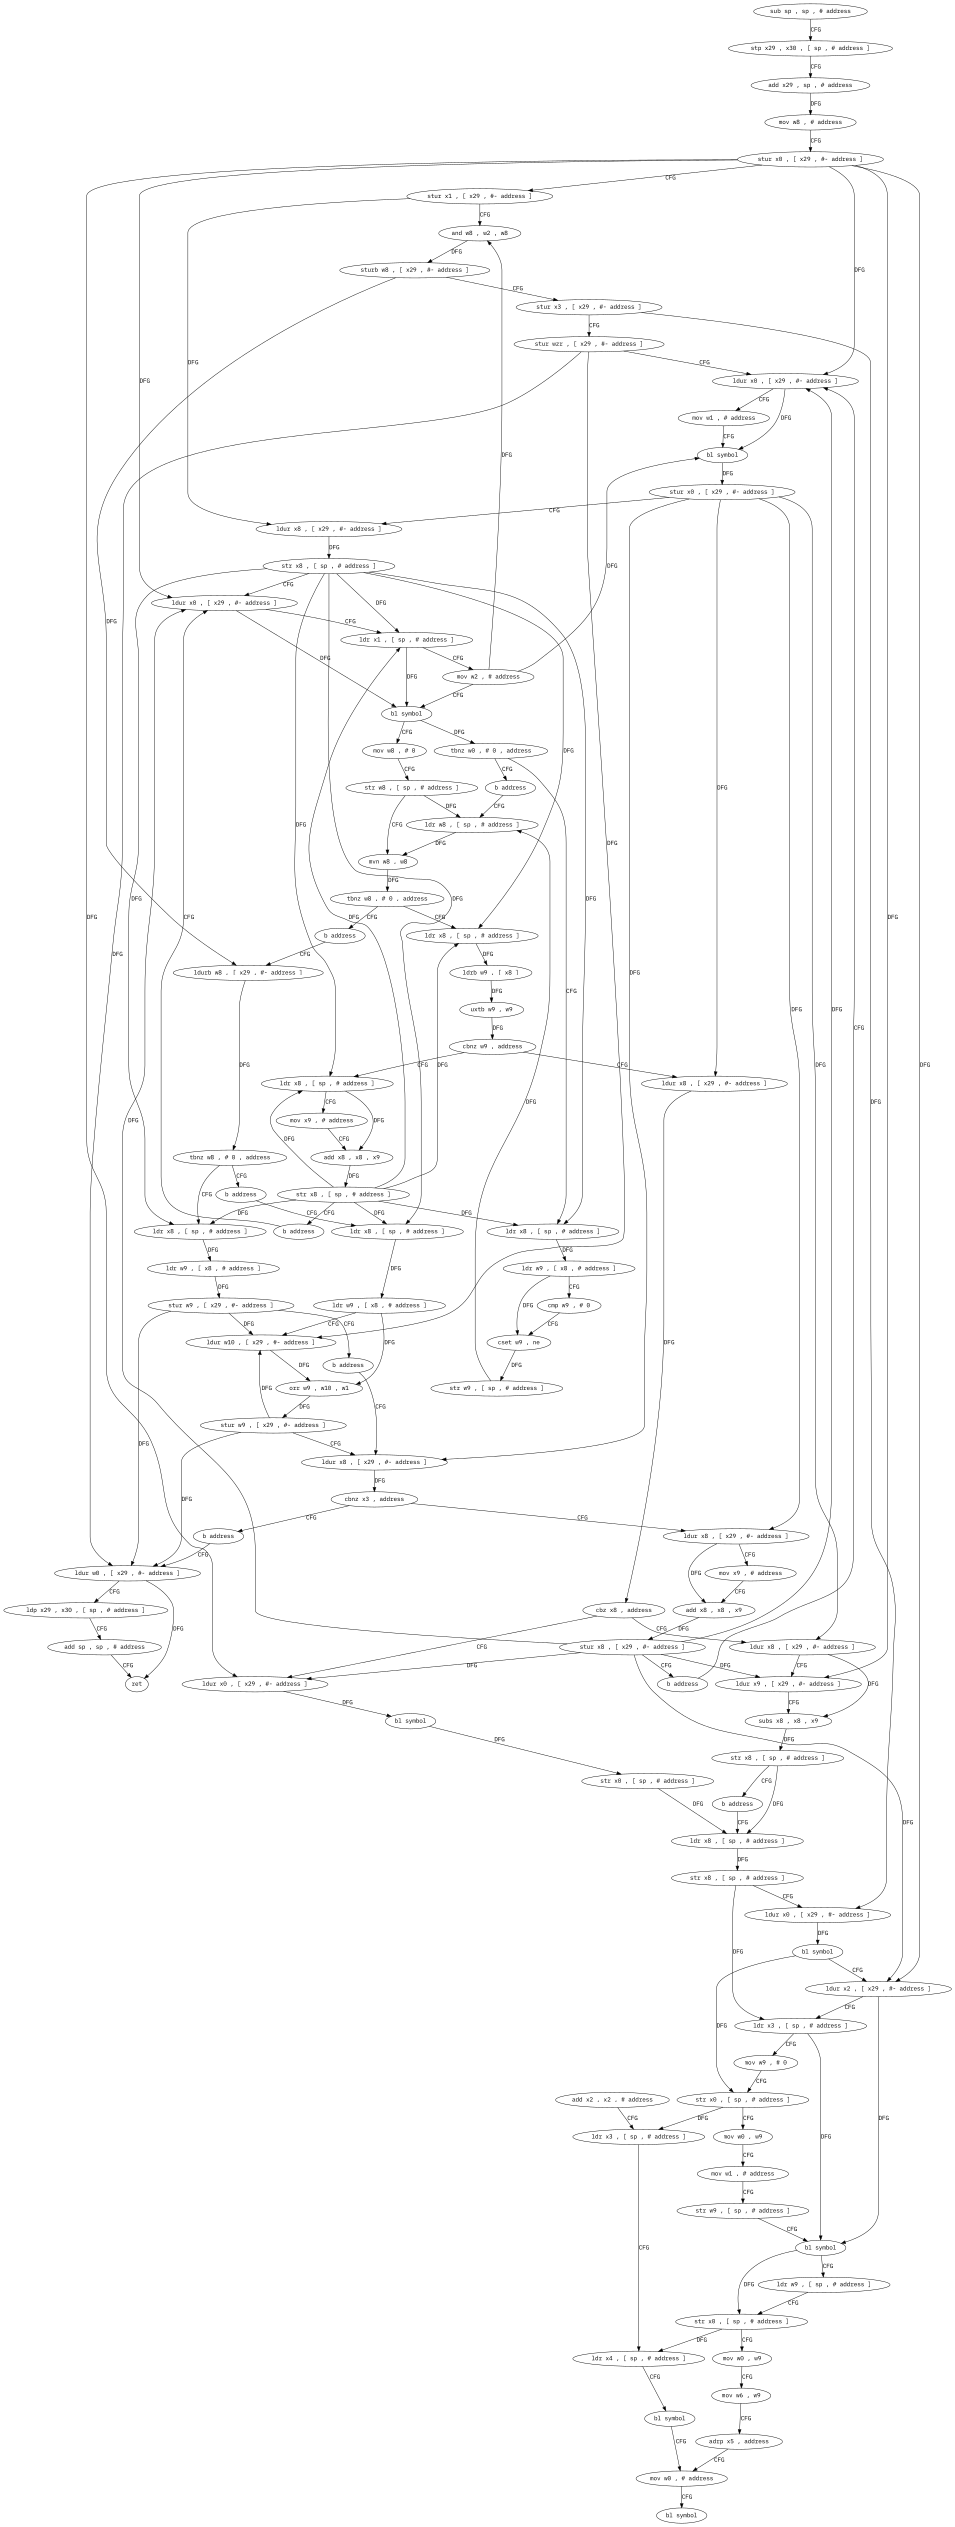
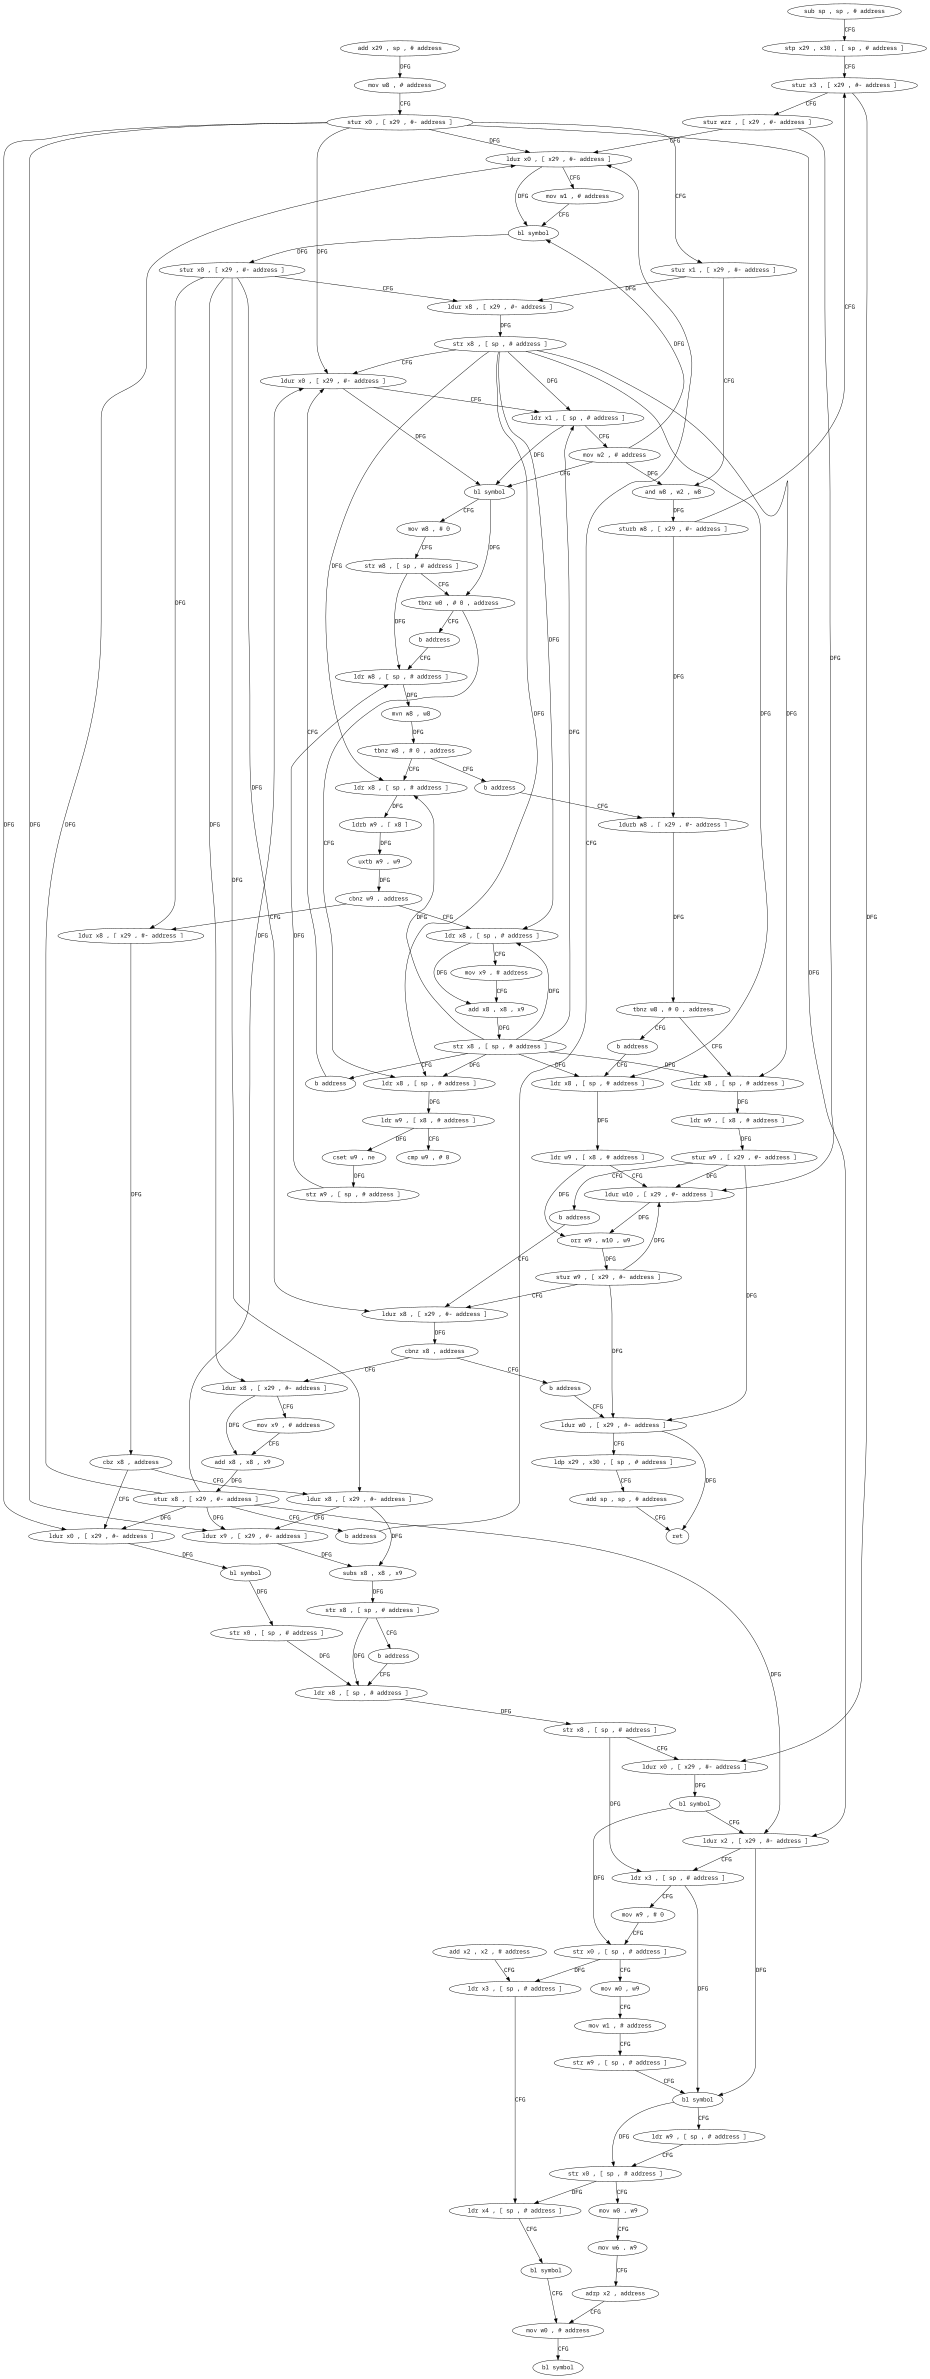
(810, 65) -> (844, 65)
(122, 789) -> none
(391, 821) -> (433, 583)
(546, 1323) -> none
(319, 1388) -> (601, 1241)
(374, 1499) -> (435, 1352)
(794, 1703) -> (327, 1555)
(739, 2442) -> (615, 2294)
